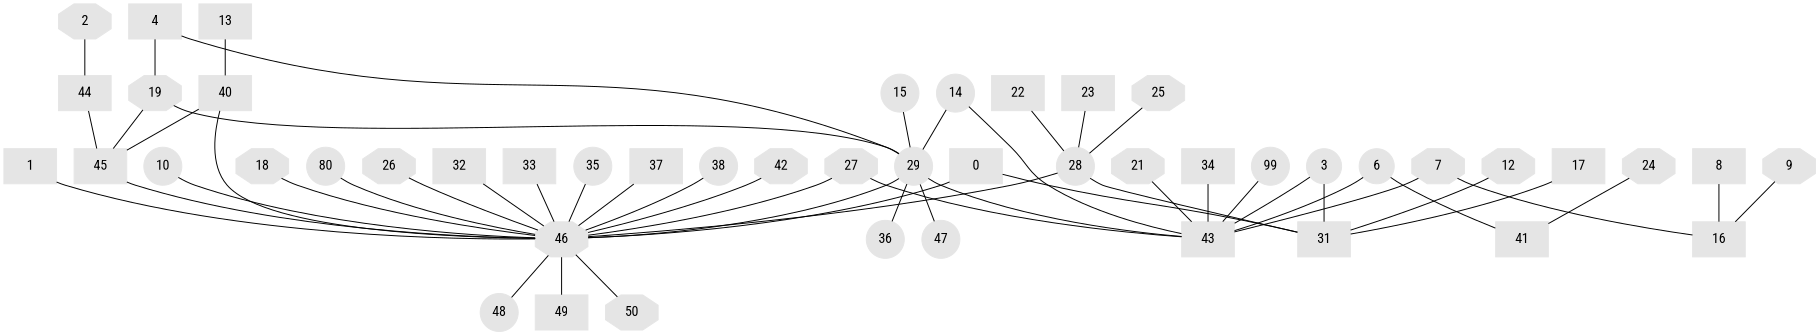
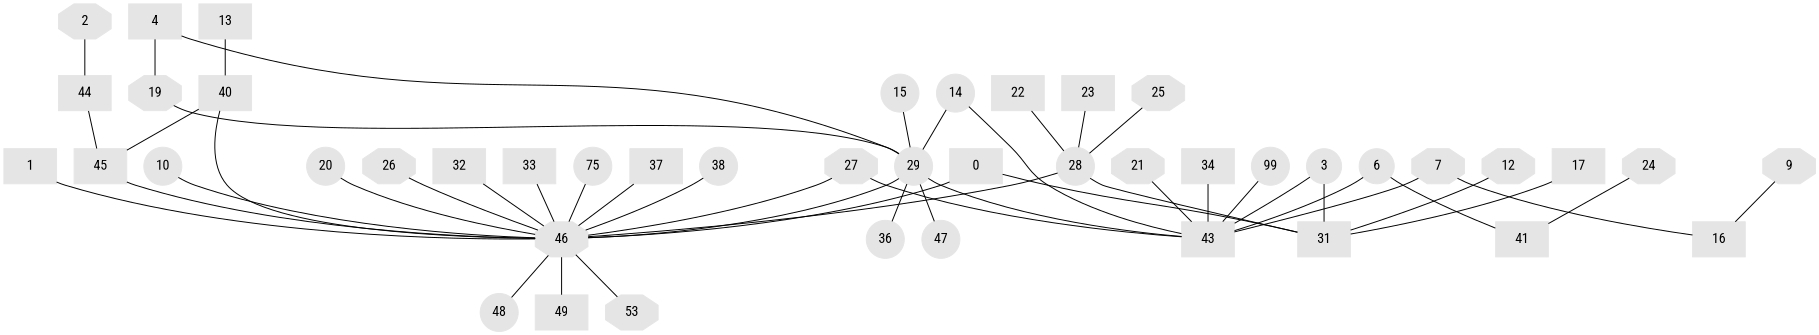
(128, 129) -> none
(262, 166) -> none
(326, 166) -> (326, 166)
(593, 166) -> (593, 166)
(781, 166) -> none
(1719, 166) -> none
(632, 312) -> (632, 312)
